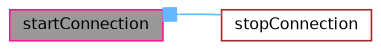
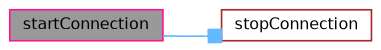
(201, 14) -> (184, 36)
